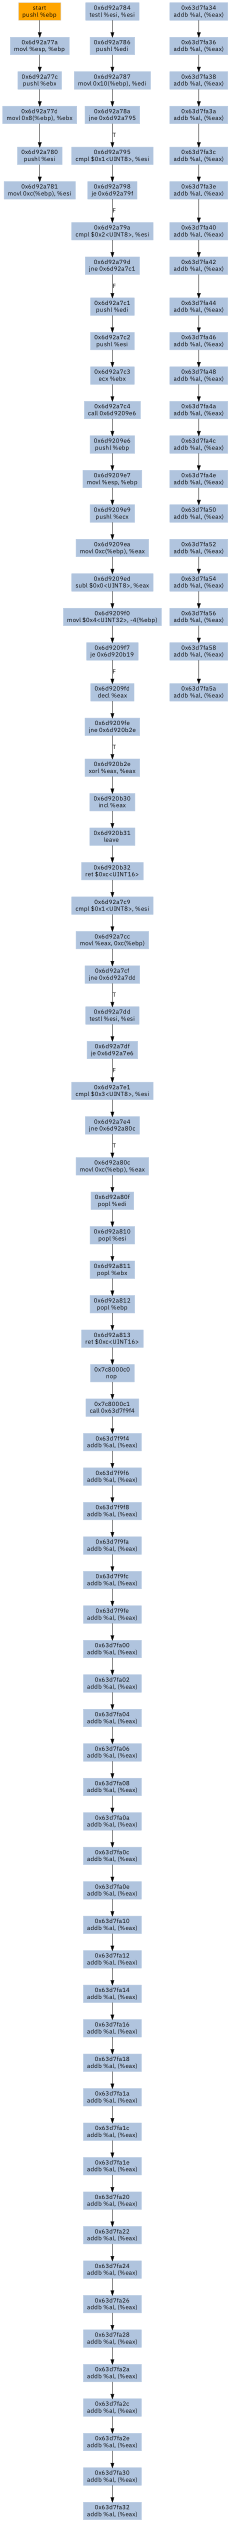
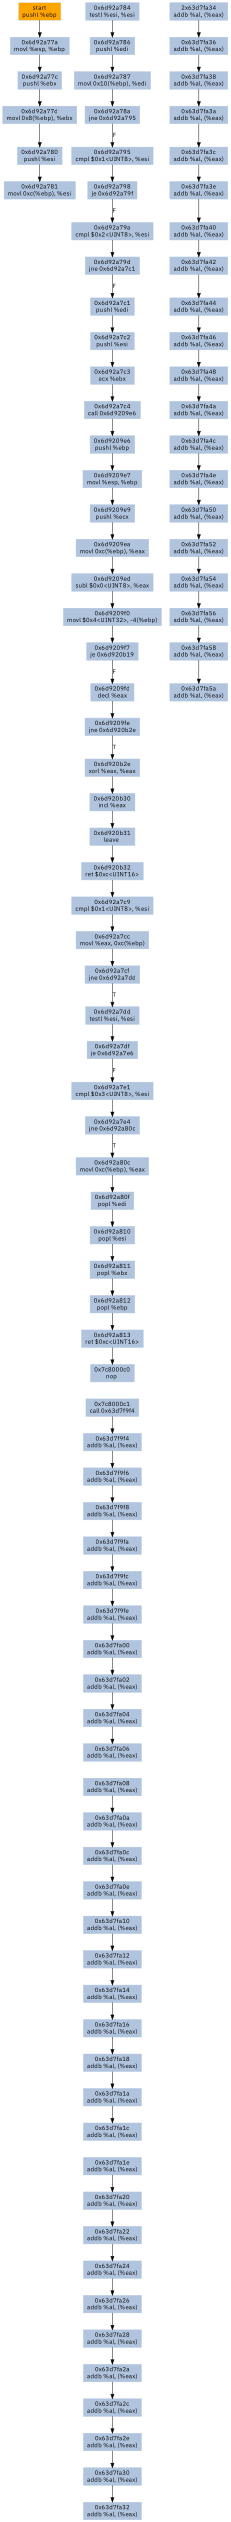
(199, 11) -> (199, 11)
(114, 135) -> (114, 135)
none -> (199, 528)
(112, 1388) -> none
(112, 1767) -> none
(112, 2147) -> none
